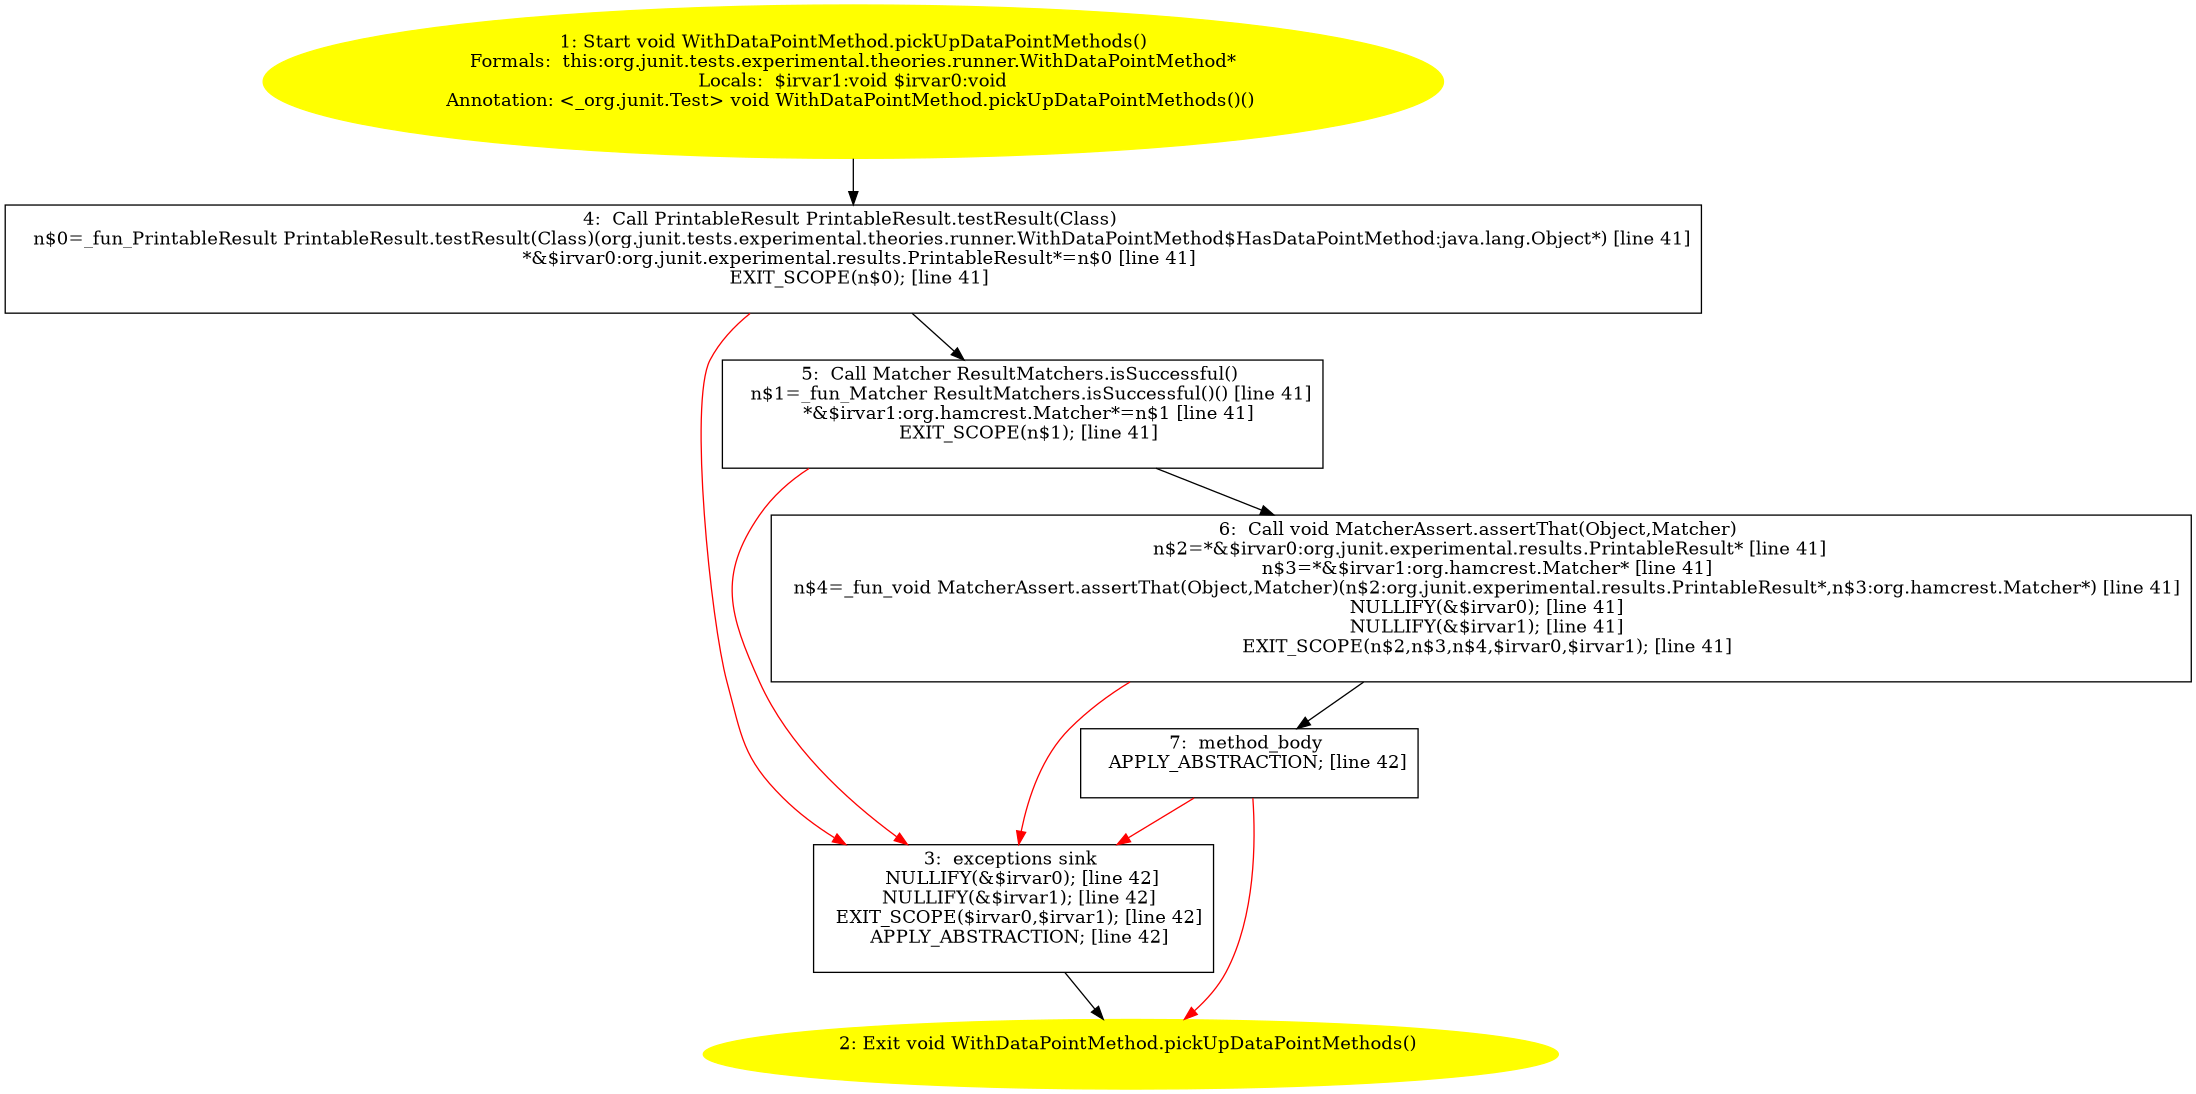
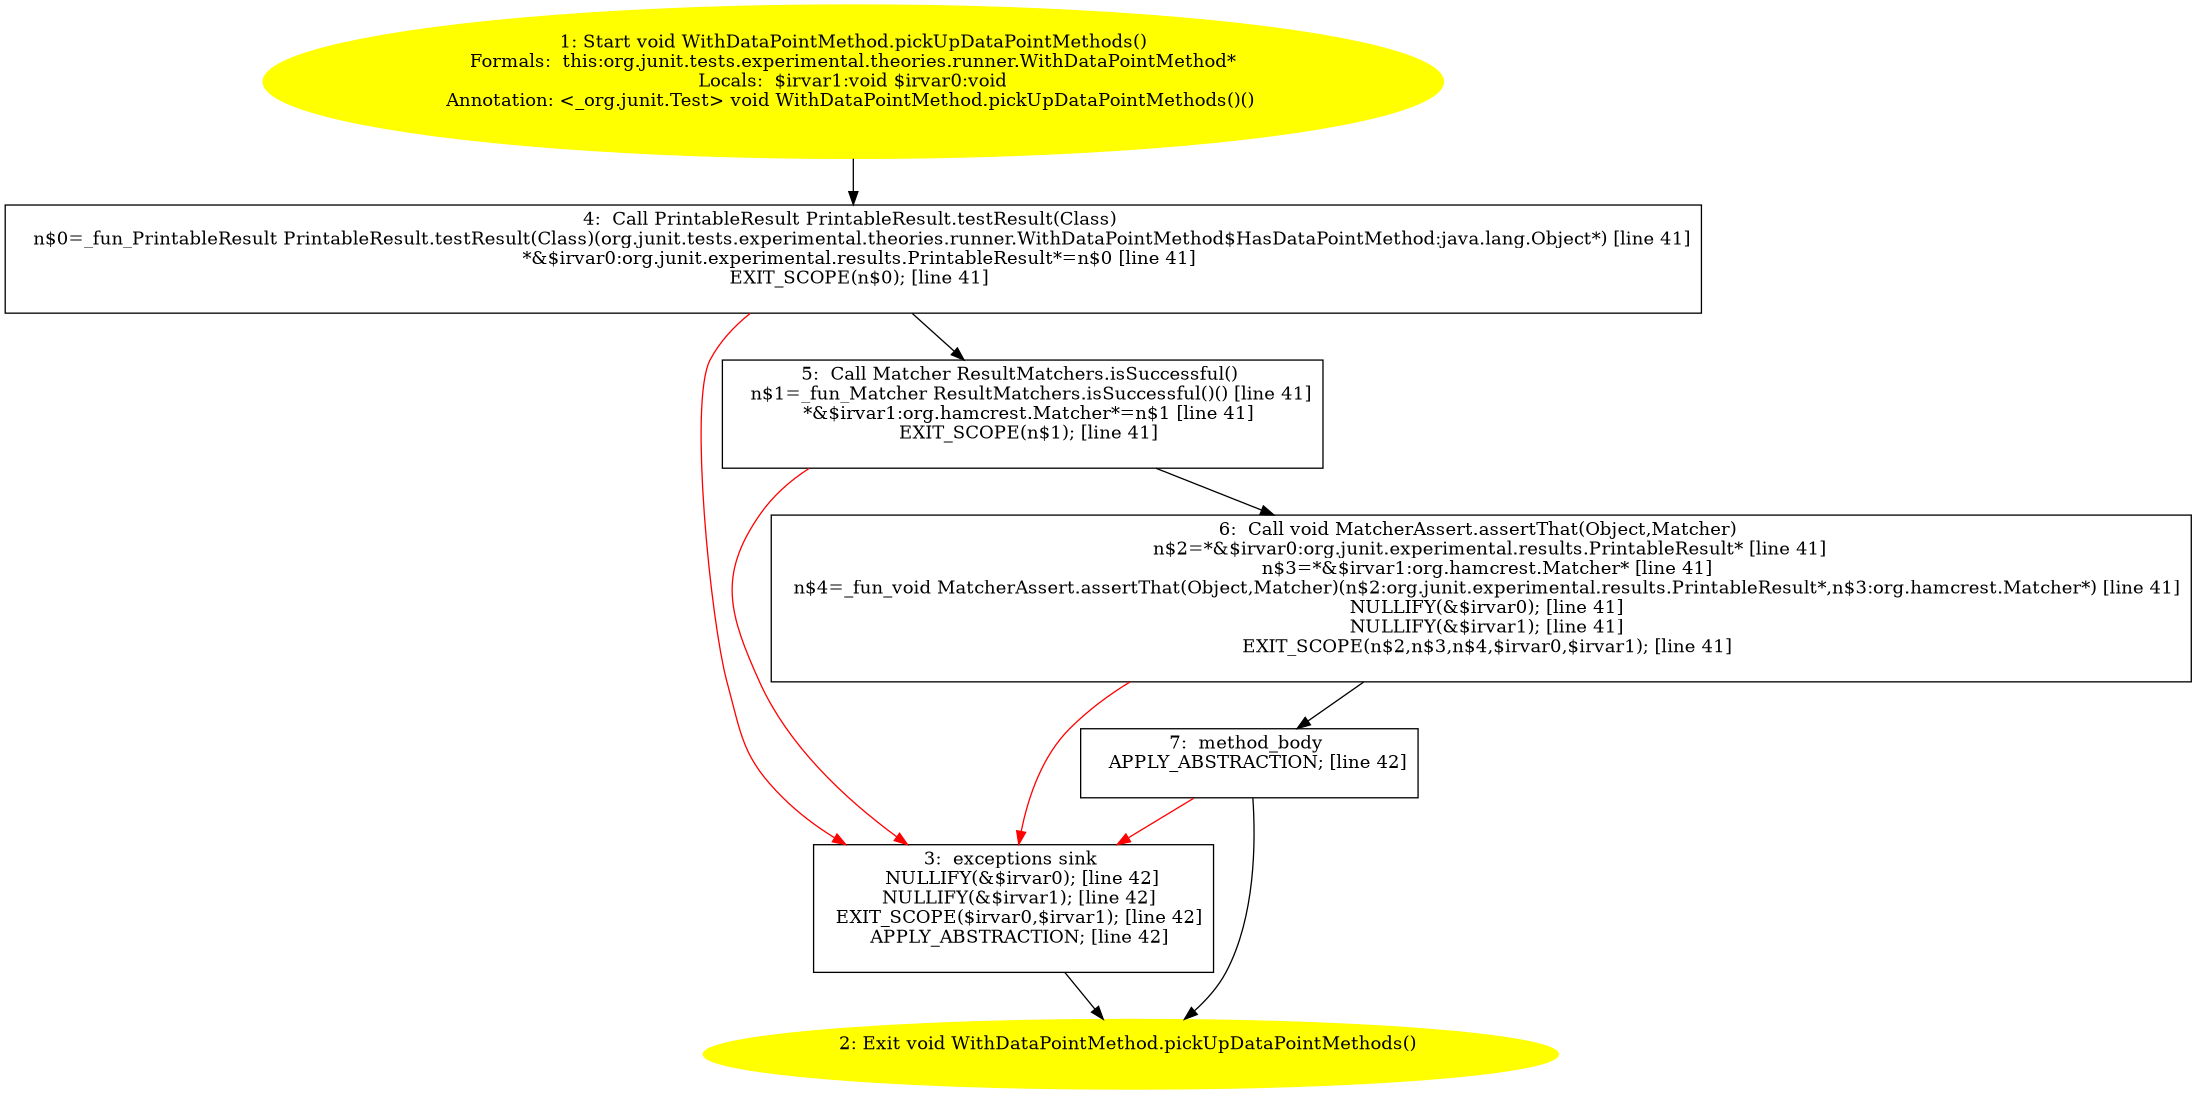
(1247, 912) -> (1247, 912)
